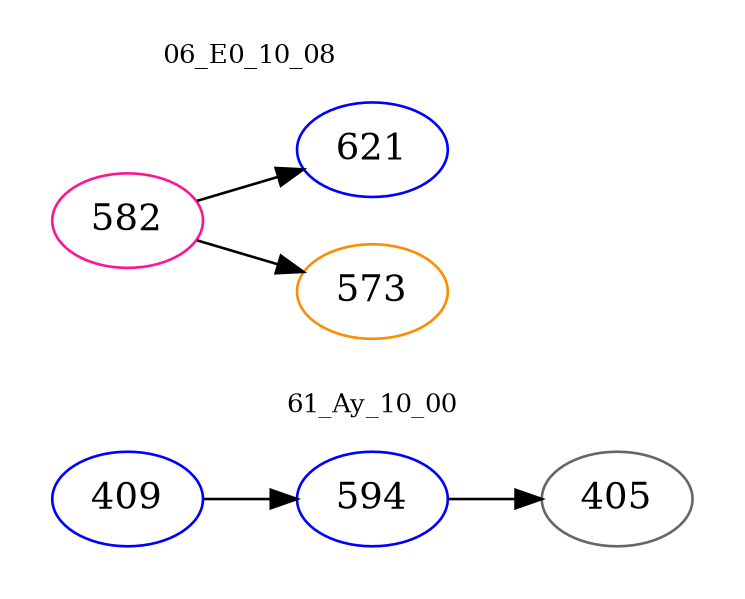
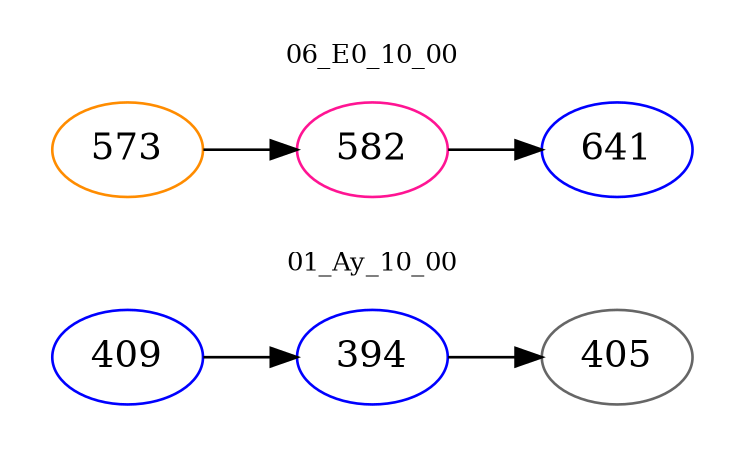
(250, 56) -> (372, 56)
(372, 150) -> (617, 150)
(237, 252) -> (237, 150)
(372, 406) -> (372, 264)
(372, 499) -> (372, 357)
